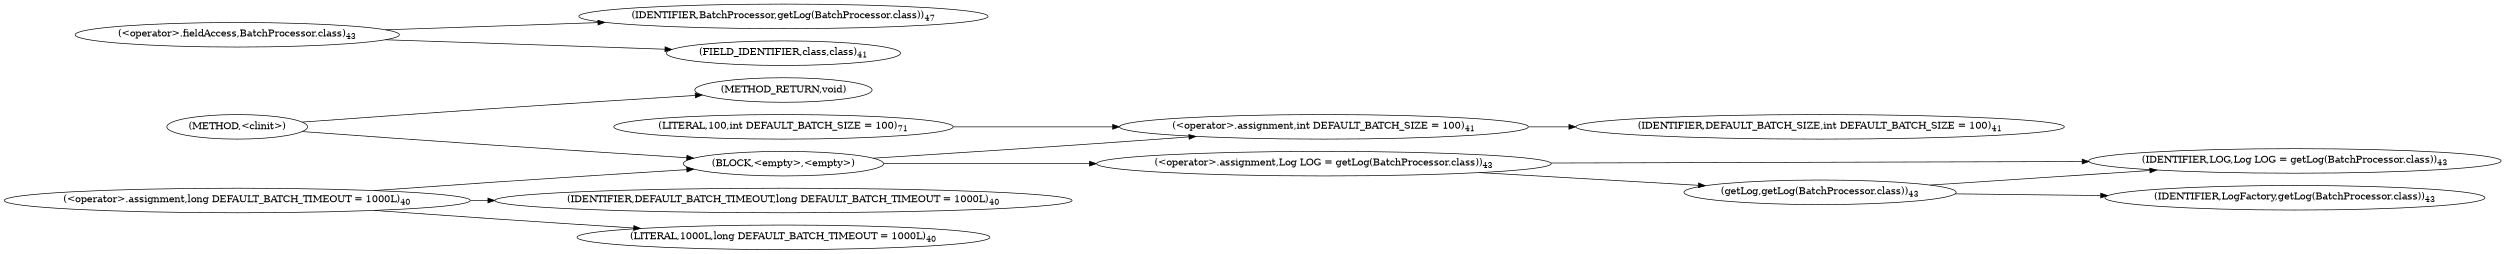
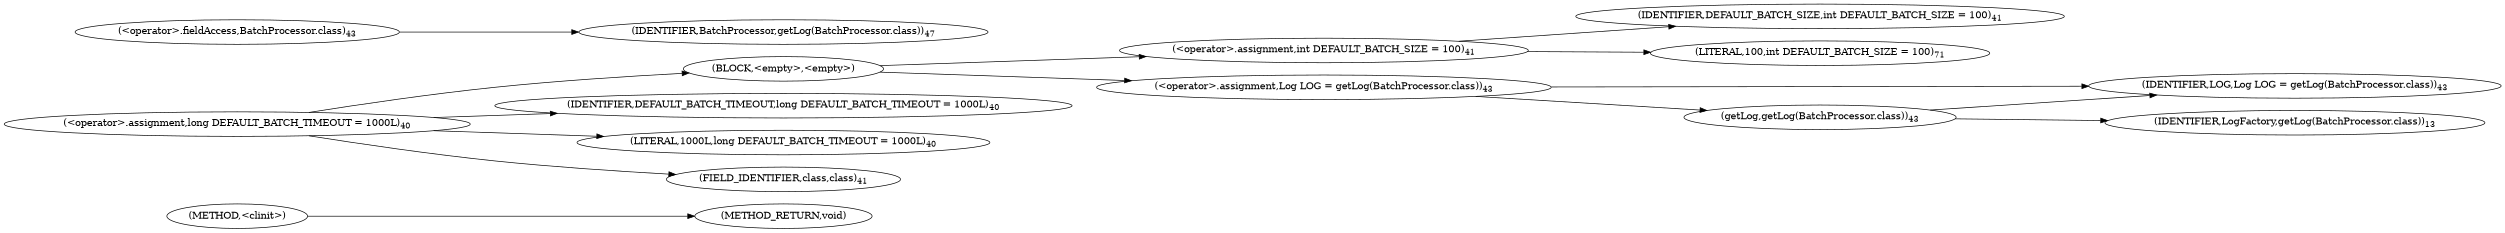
(525, 44) -> (488, 160)
(1033, 127) -> (1586, 52)
(494, 145) -> none
(2430, 197) -> (2430, 122)
